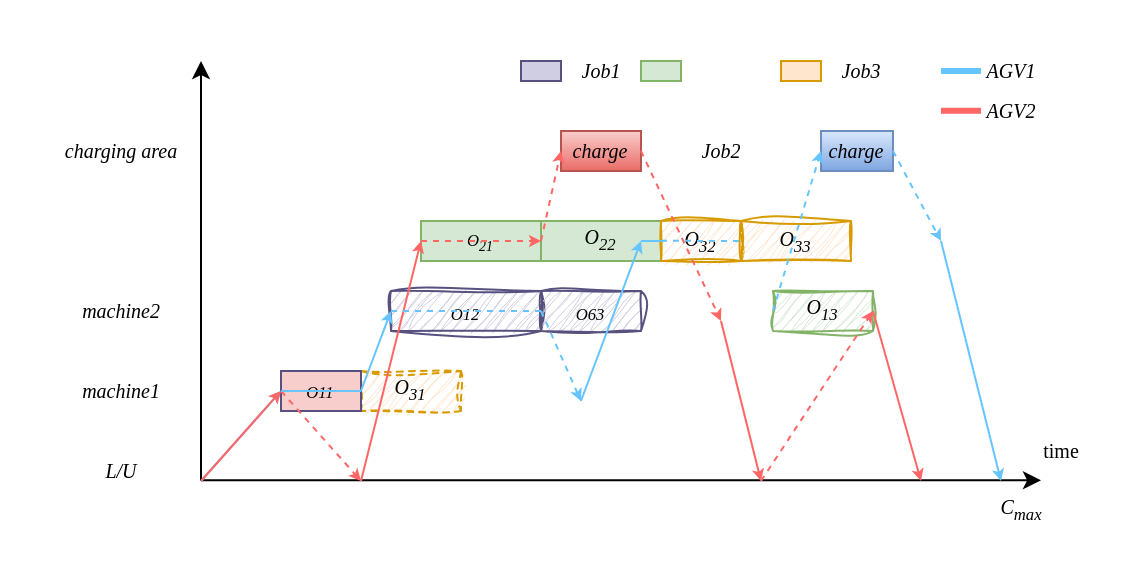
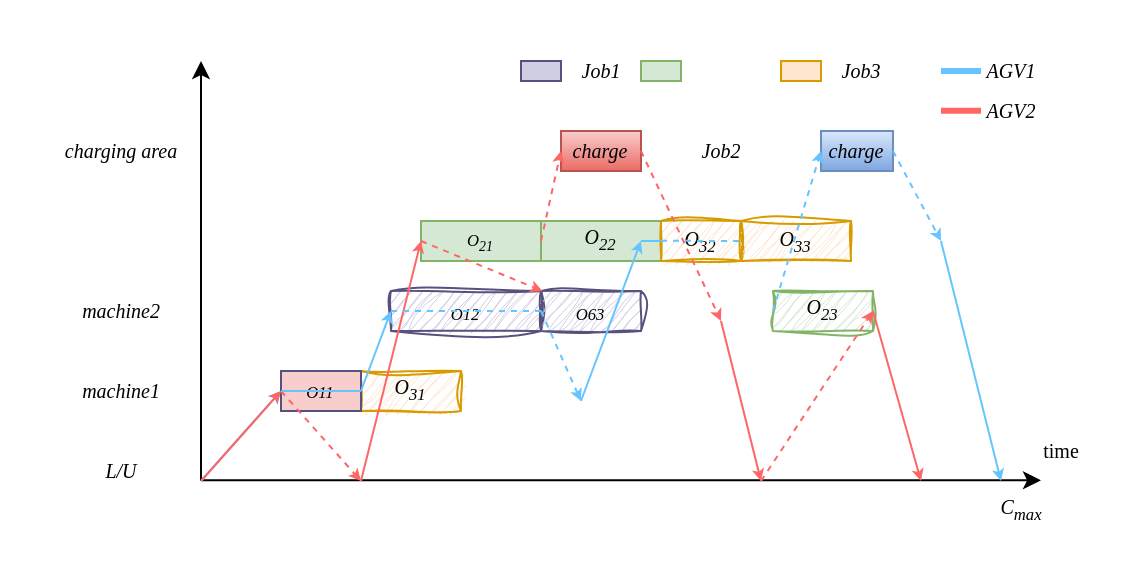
(476, 241) -> (477, 264)
(823, 311) -> (823, 311)
(411, 391) -> (411, 391)
